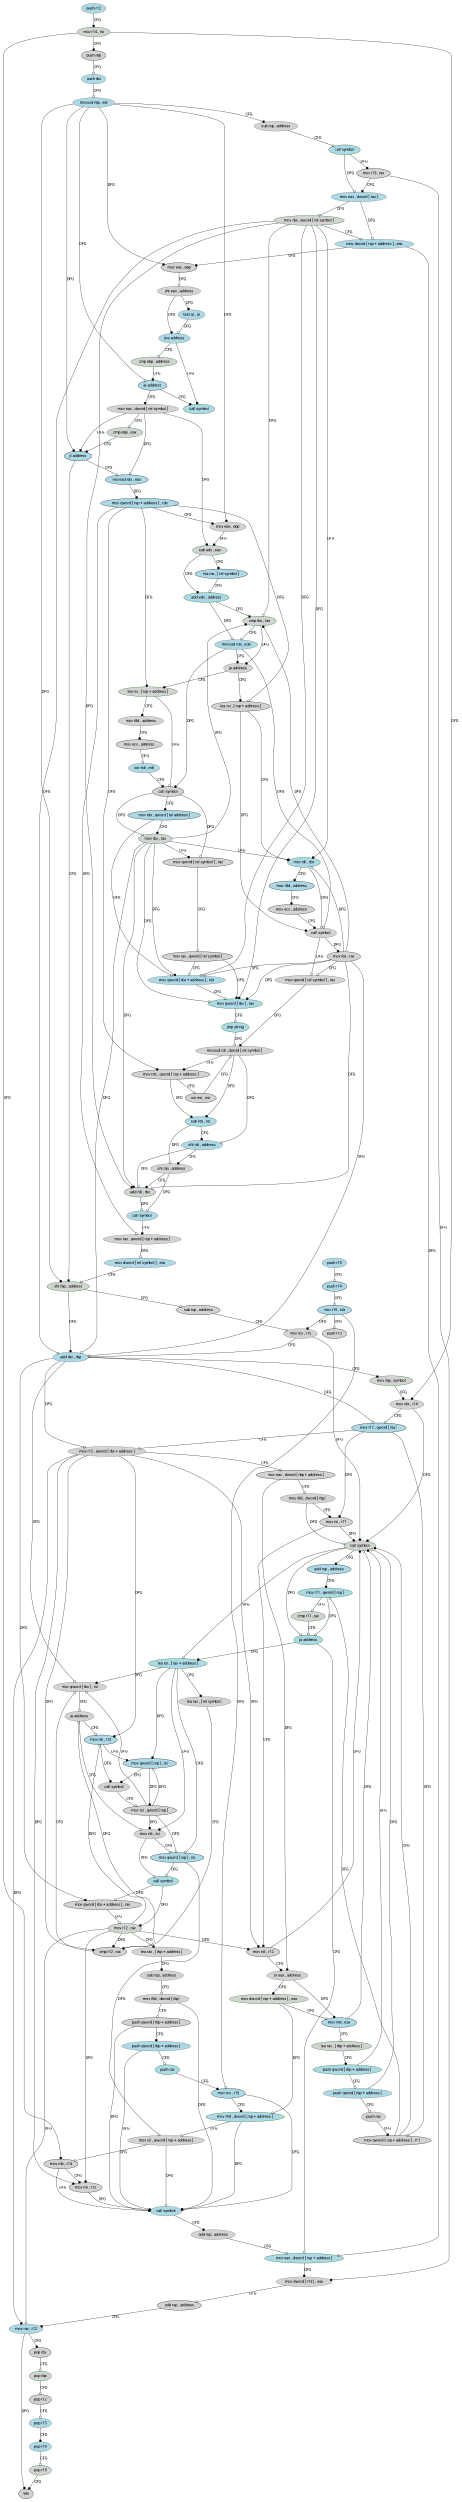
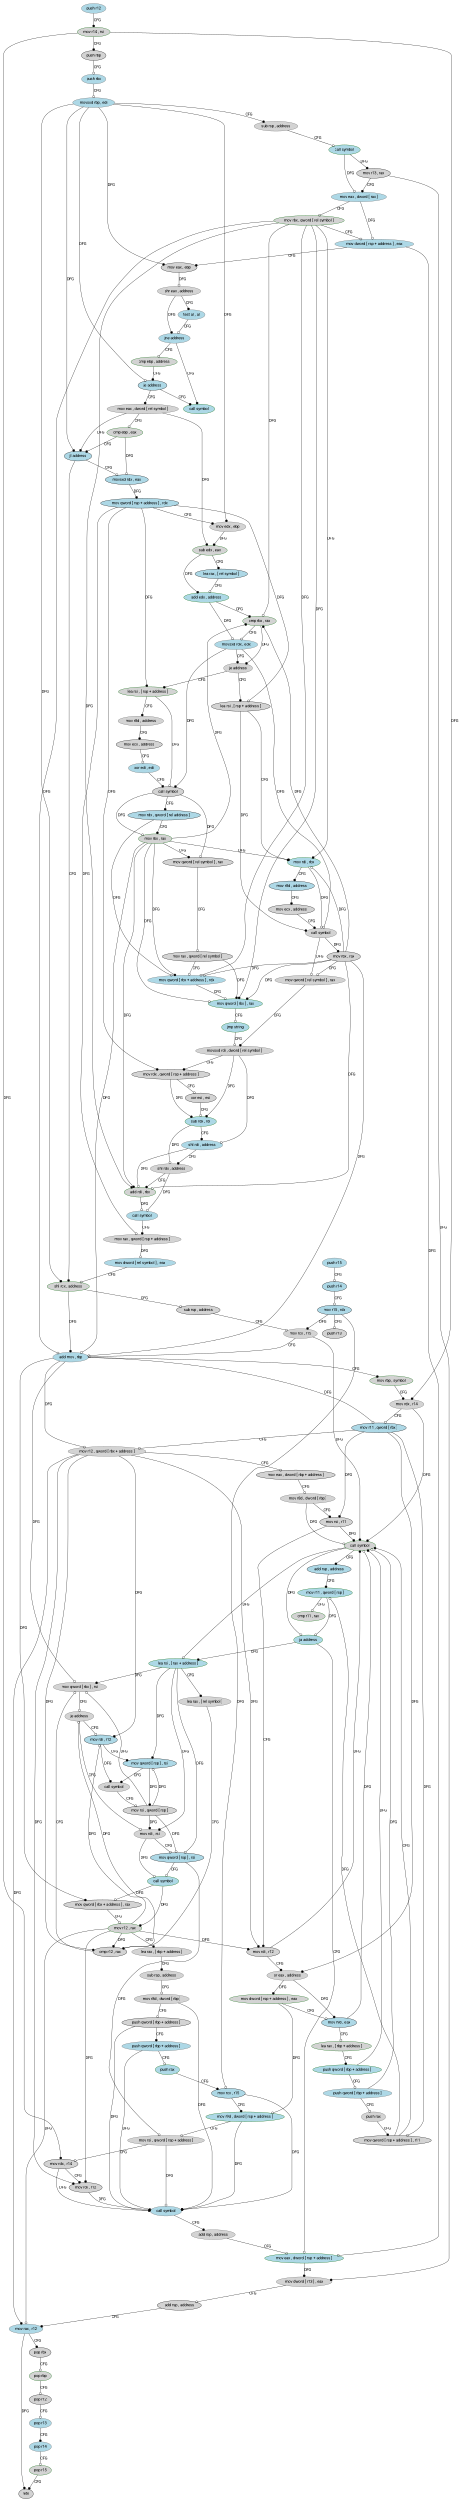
(143, 445) -> (126, 455)
(217, 1075) -> (201, 1109)
(68, 1286) -> (68, 1286)
(71, 1357) -> (71, 1357)
(308, 1627) -> none
(285, 1718) -> (411, 1729)
